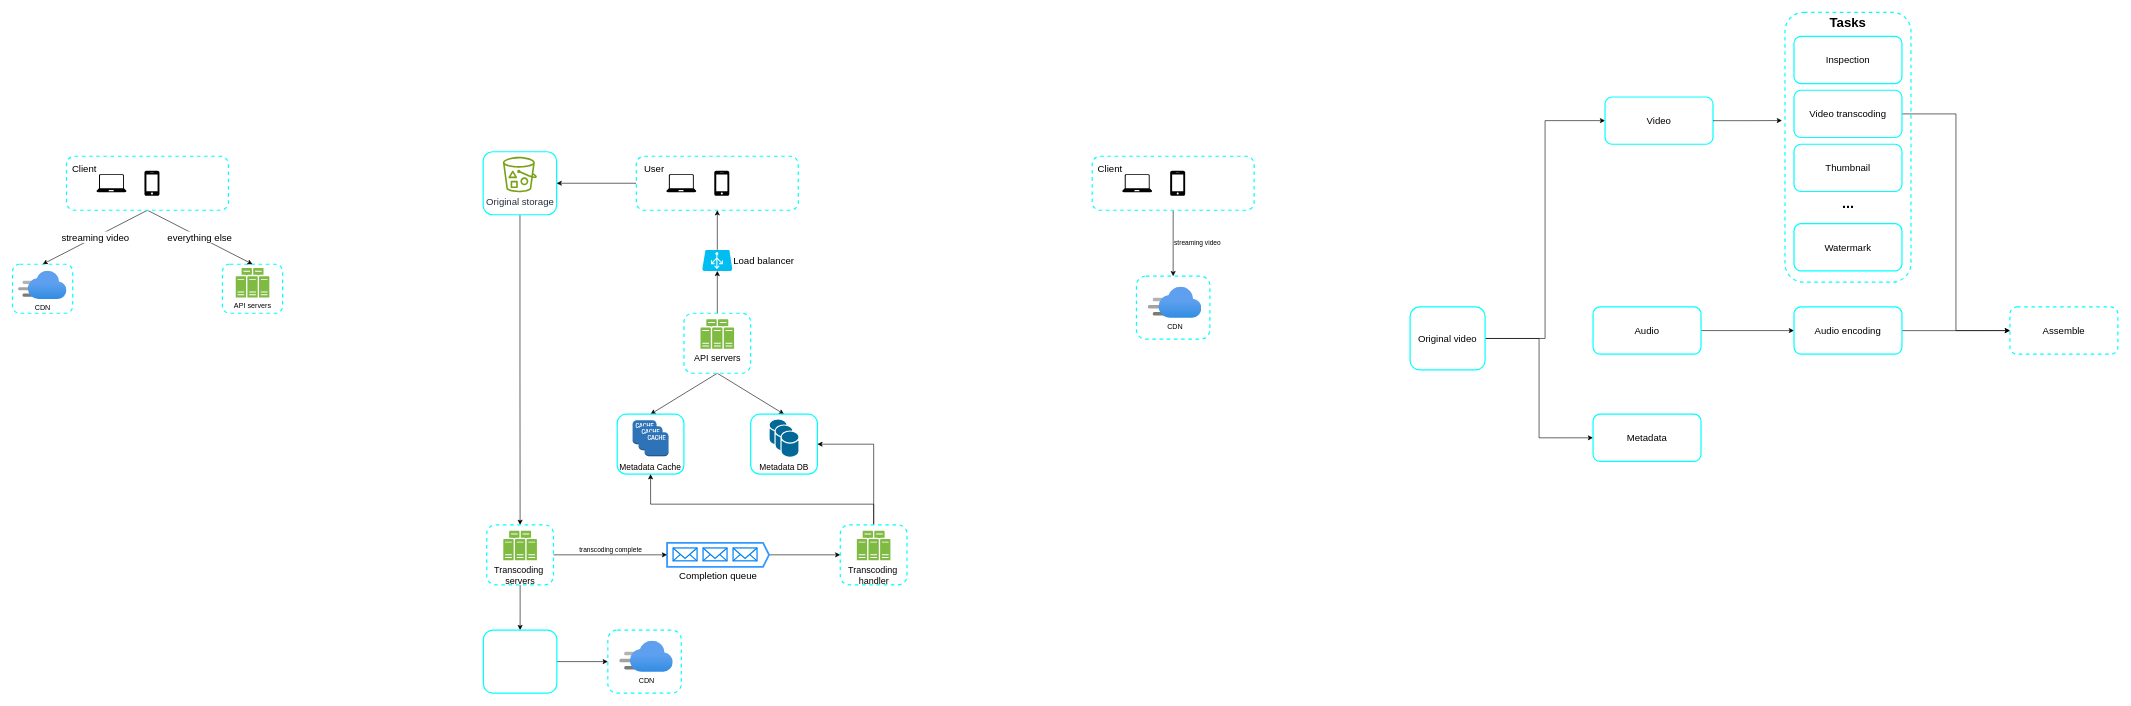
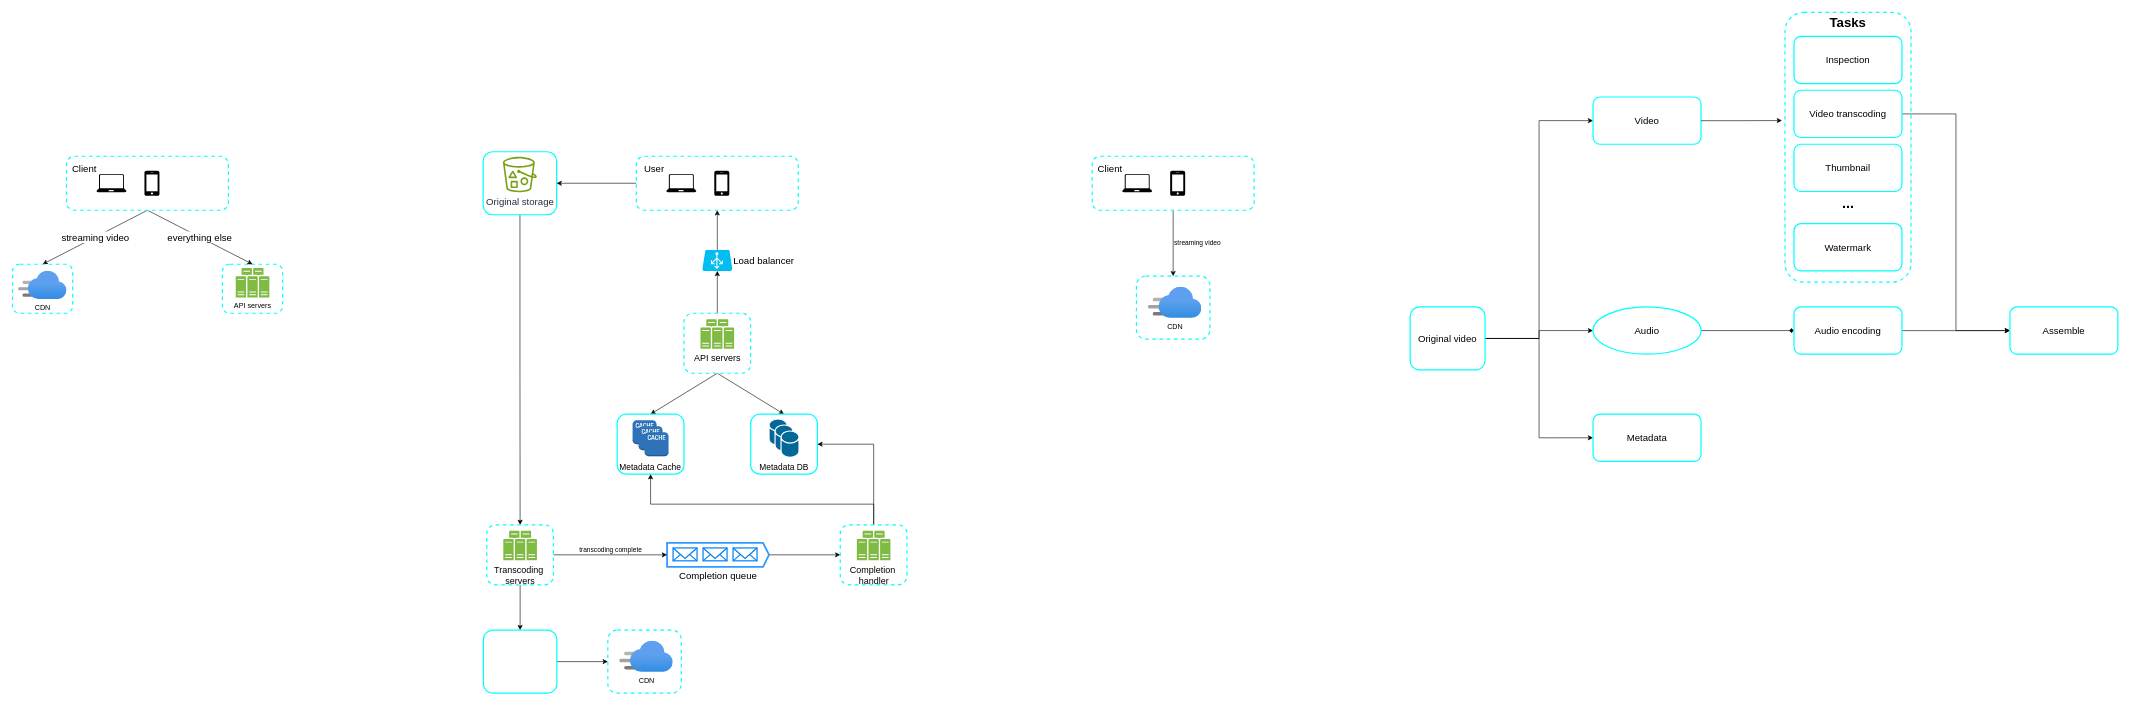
(1659, 121) -> (1647, 121)
none -> (1565, 331)
(1647, 331) -> (1647, 331)
(1788, 331) -> (1788, 331)
(2064, 331) -> (2064, 331)
(874, 574) -> (874, 574)
